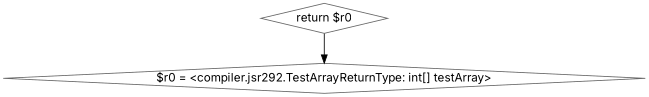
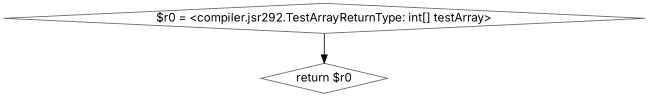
(324, 44) -> (324, 44)
